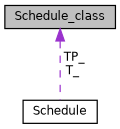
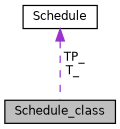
(60, 71) -> (60, 71)
